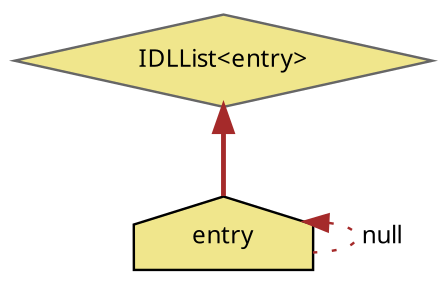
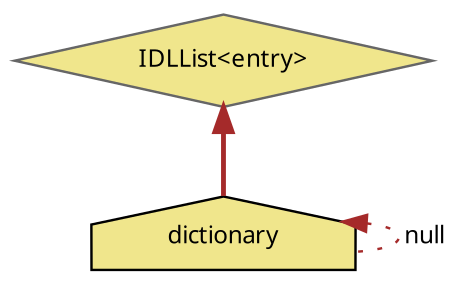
(223, 237) -> (223, 237)
